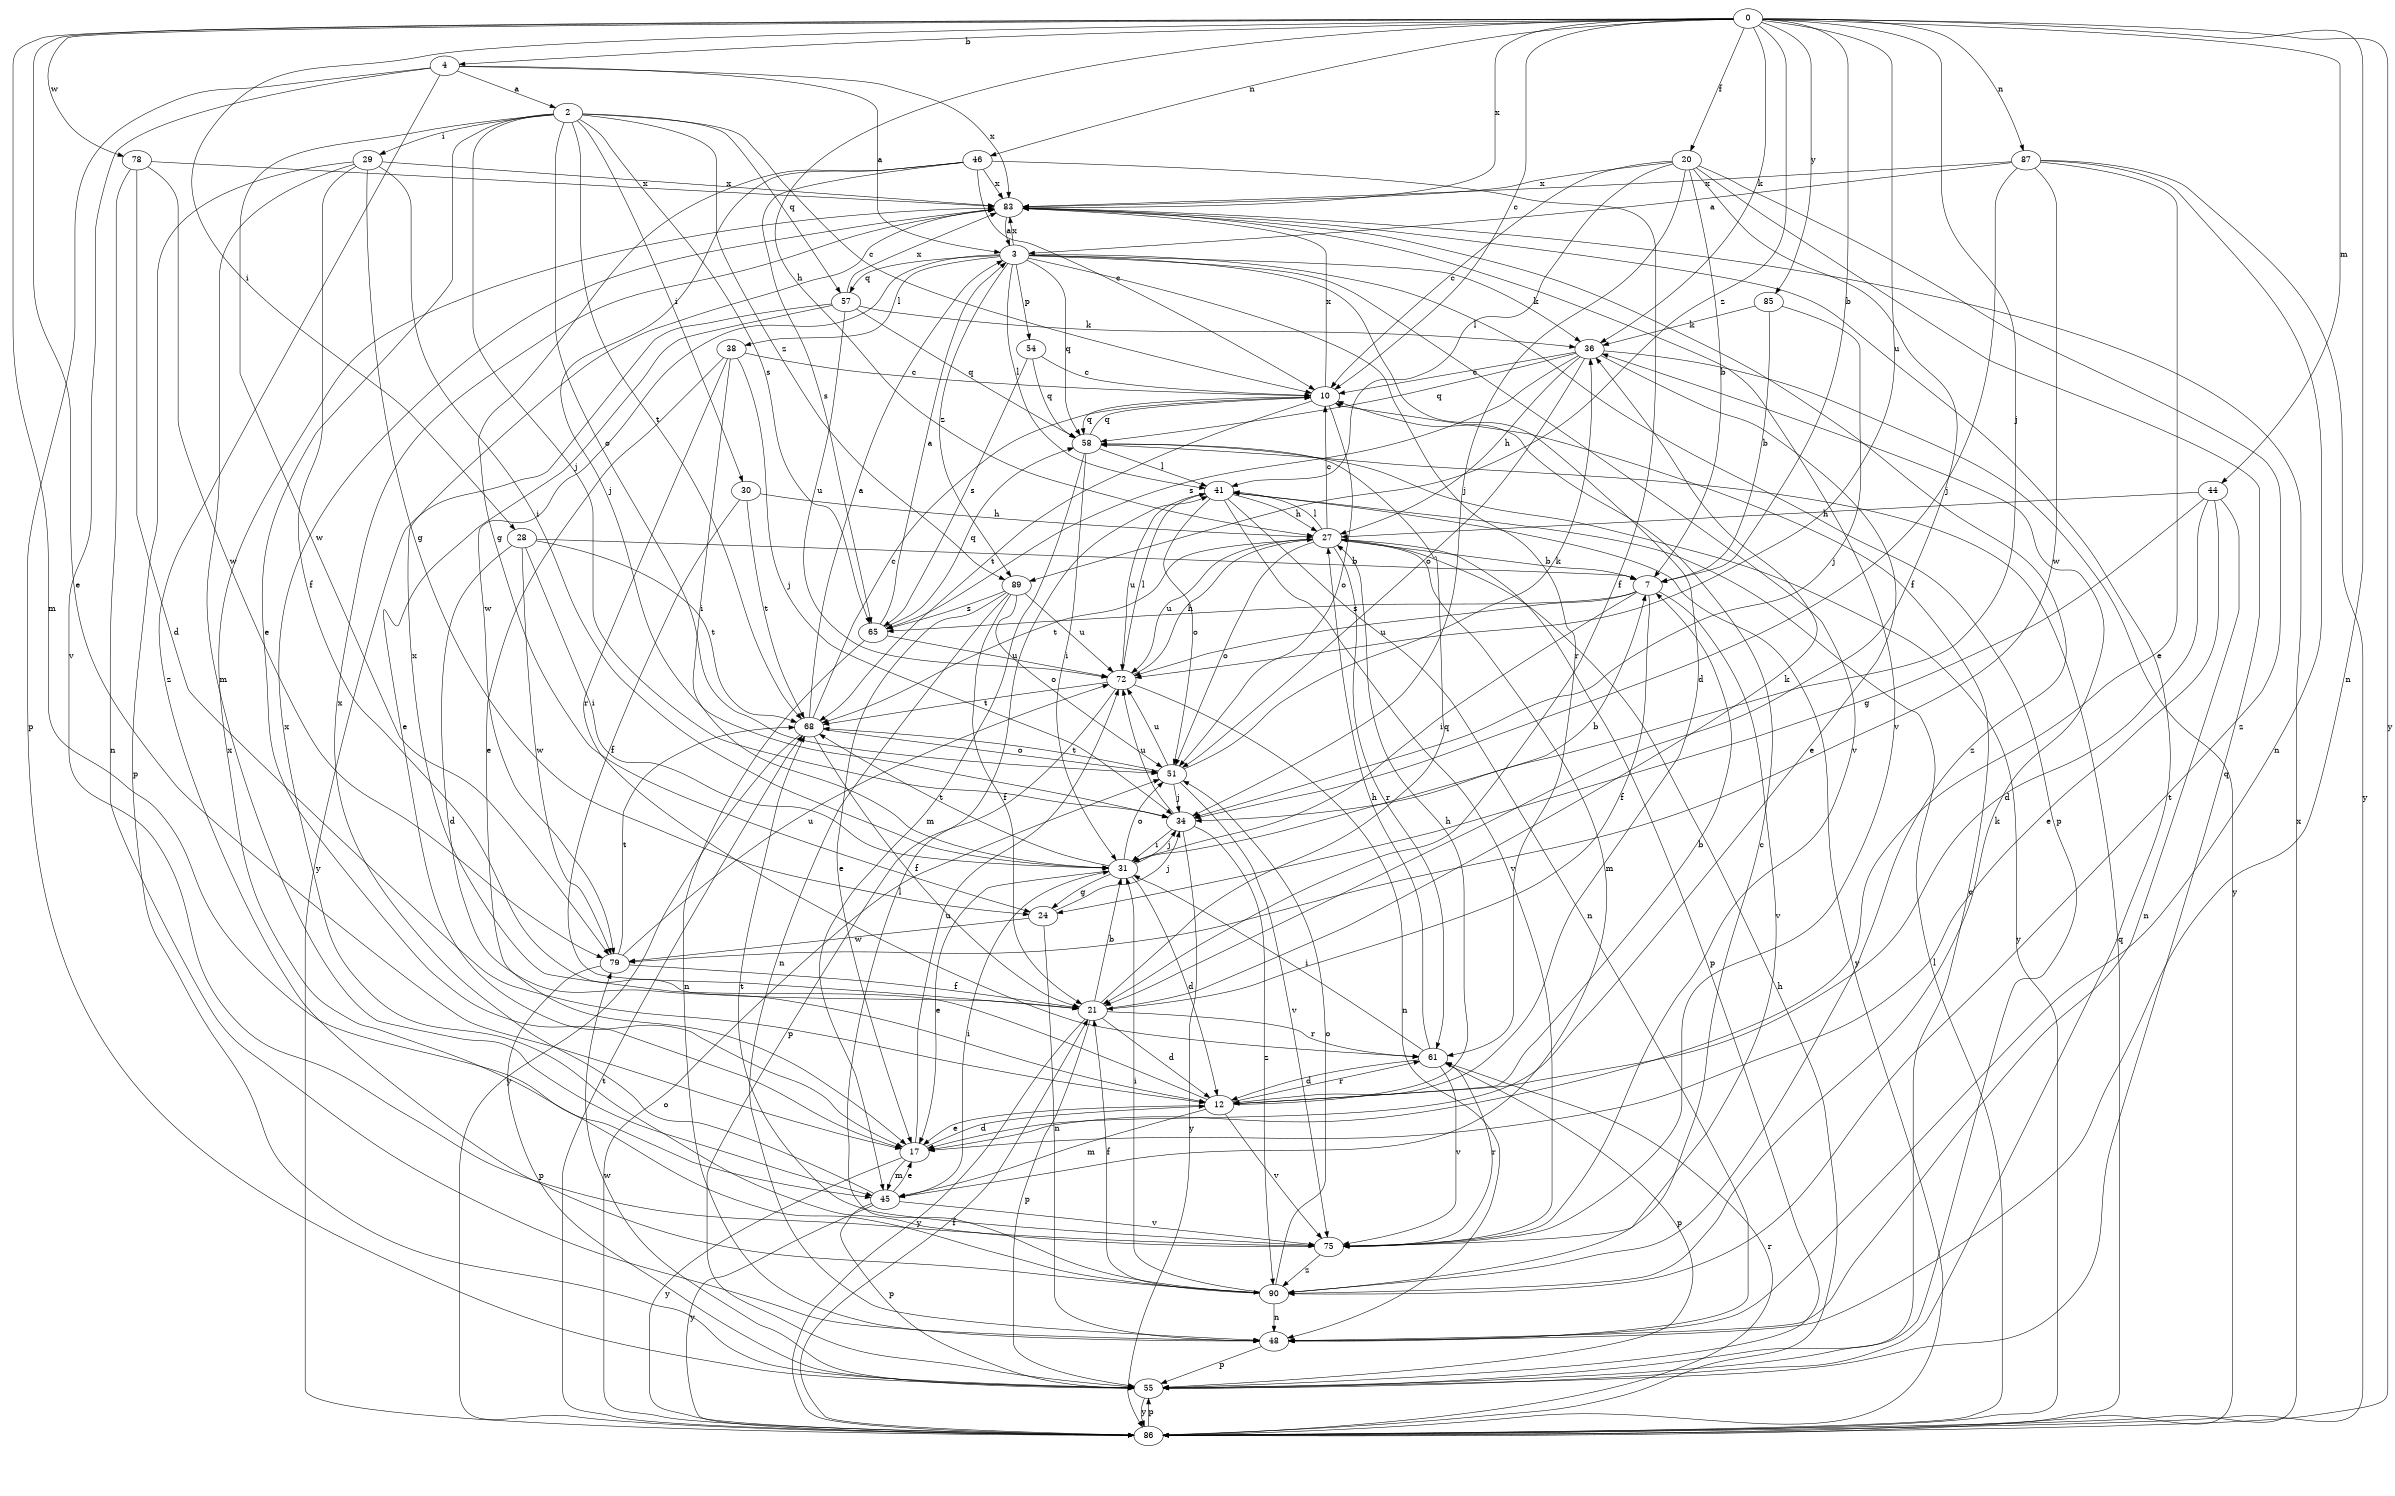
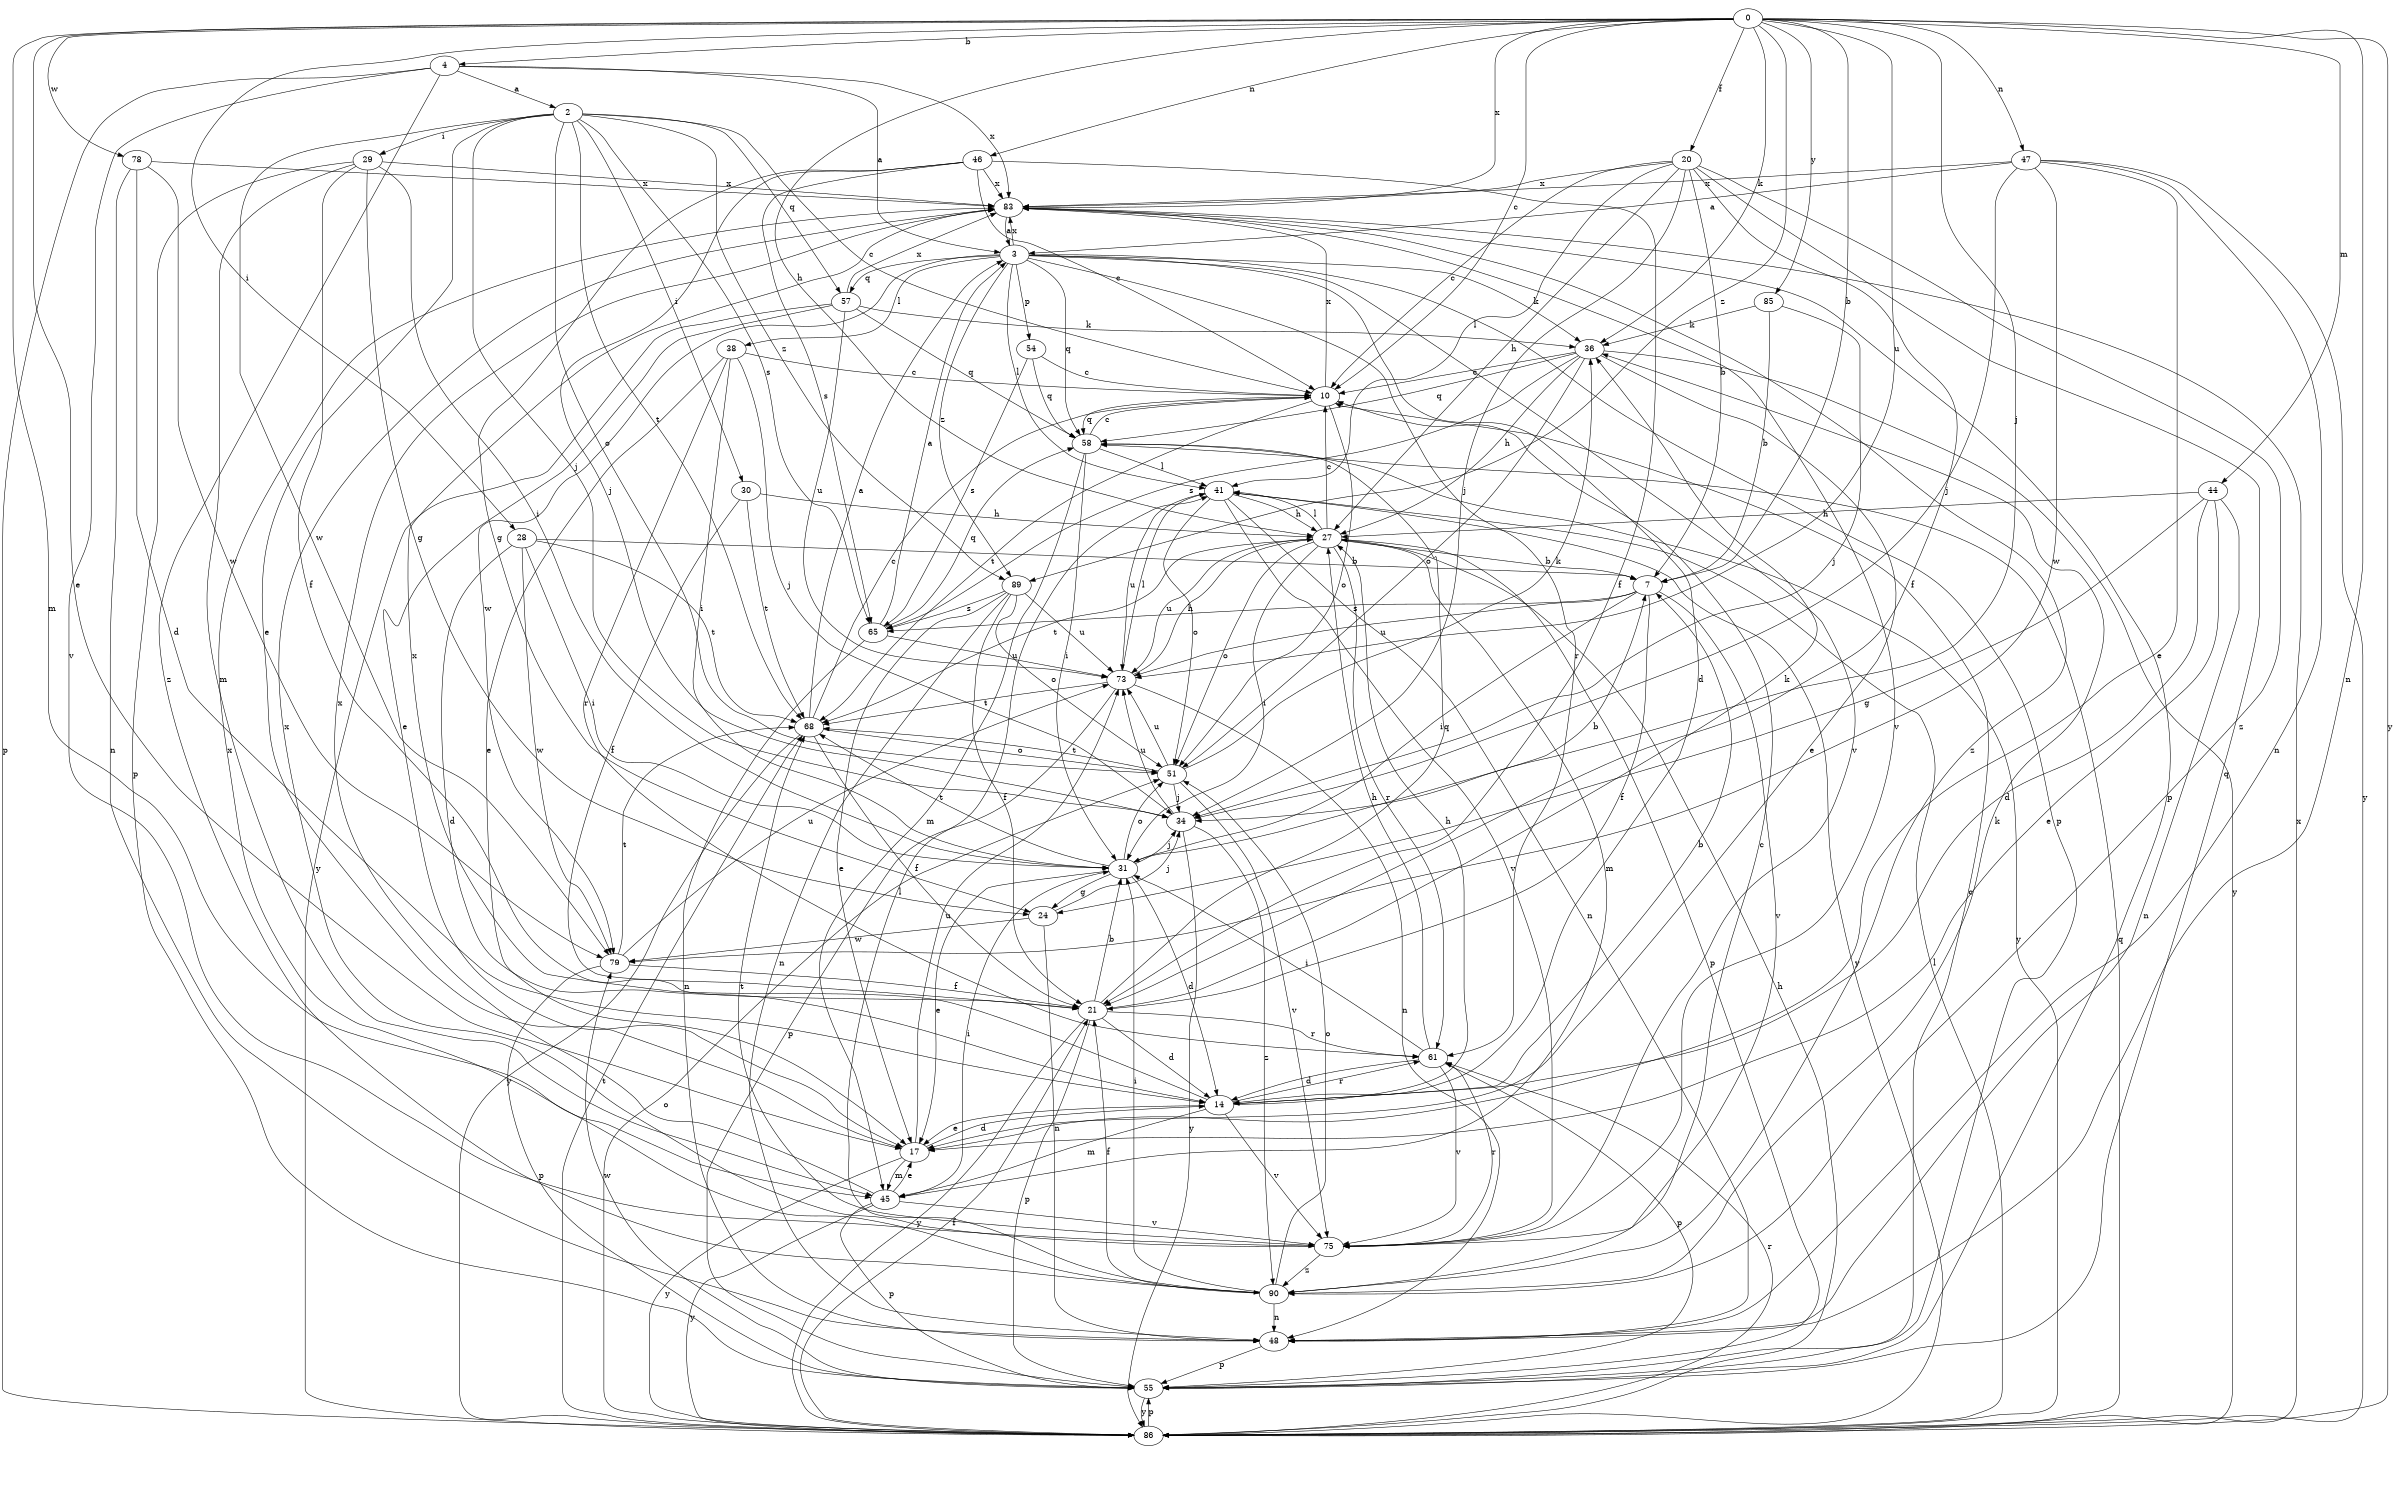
(2026, 160) -> (2026, 160)
none -> (1506, 345)
(1107, 420) -> (1107, 420)
(1121, 680) -> (1121, 680)
(2170, 798) -> (2170, 798)
(1154, 844) -> (1264, 722)
(71, 978) -> (3, 1143)
(1219, 1105) -> (1219, 1105)
